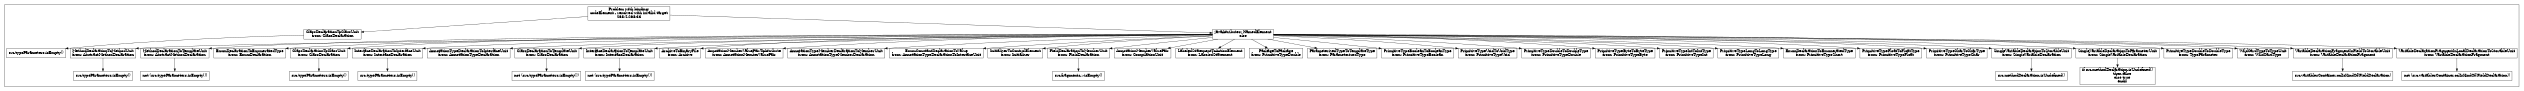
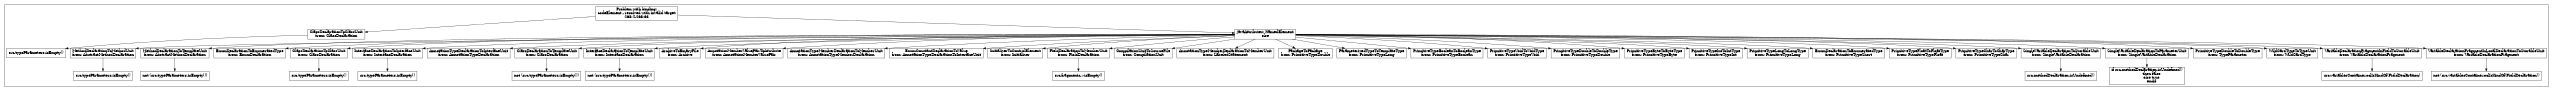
(1143, 53) -> (1143, 53)
(1210, 53) -> (1225, 53)
(1342, 53) -> (1372, 53)
